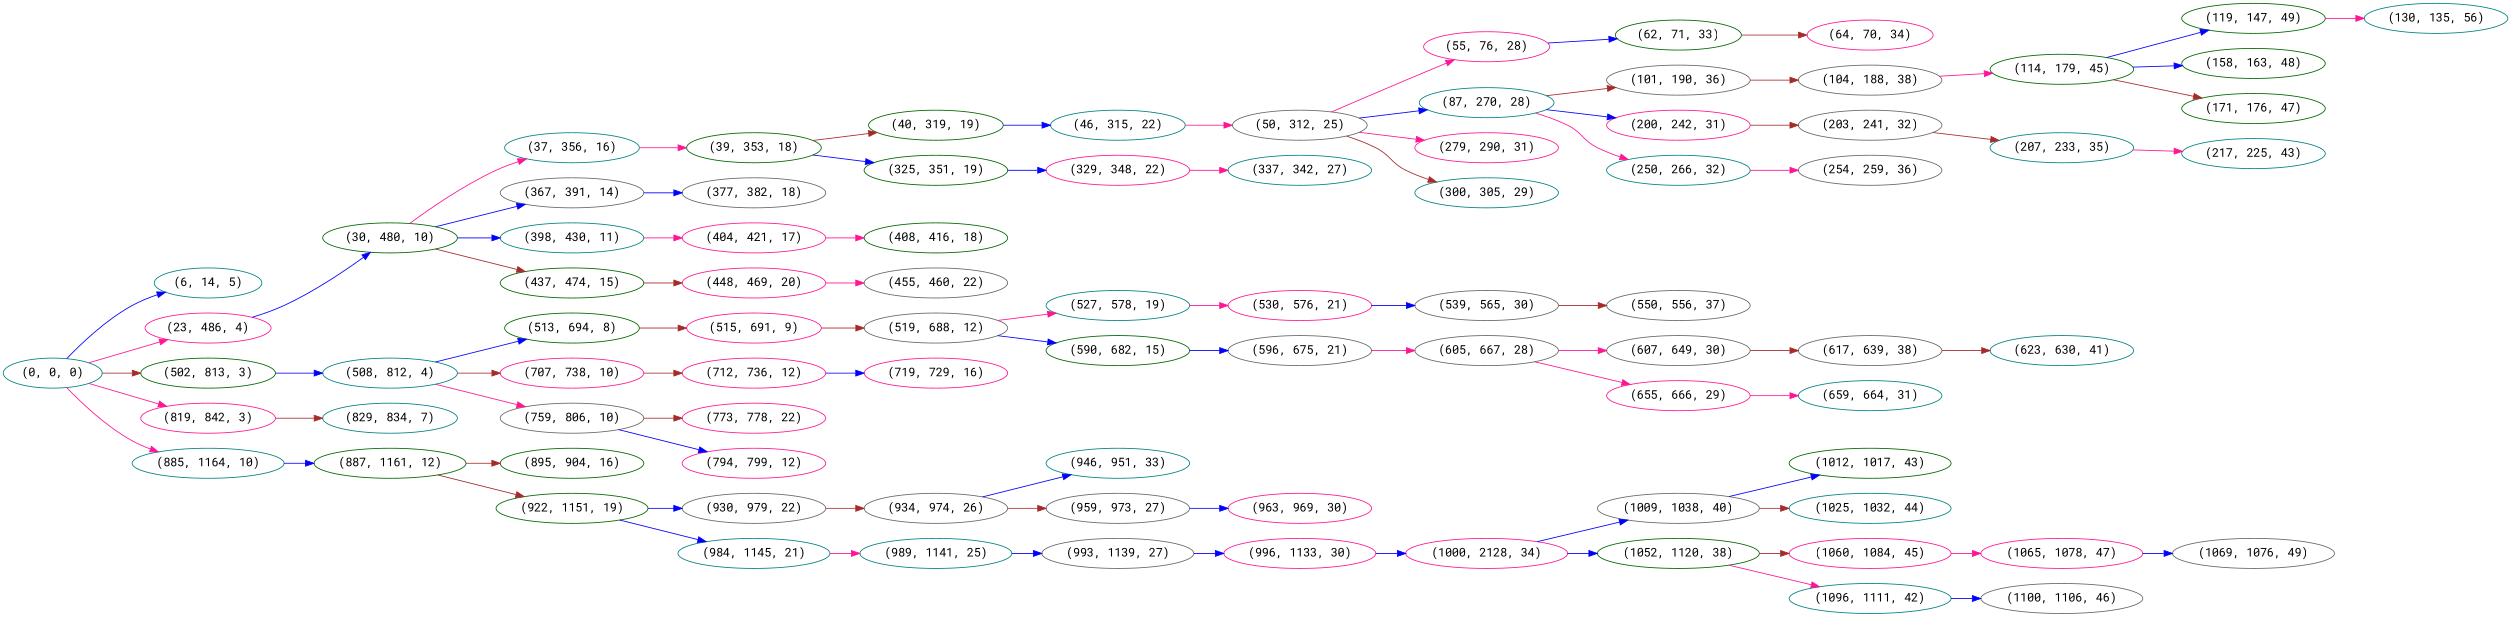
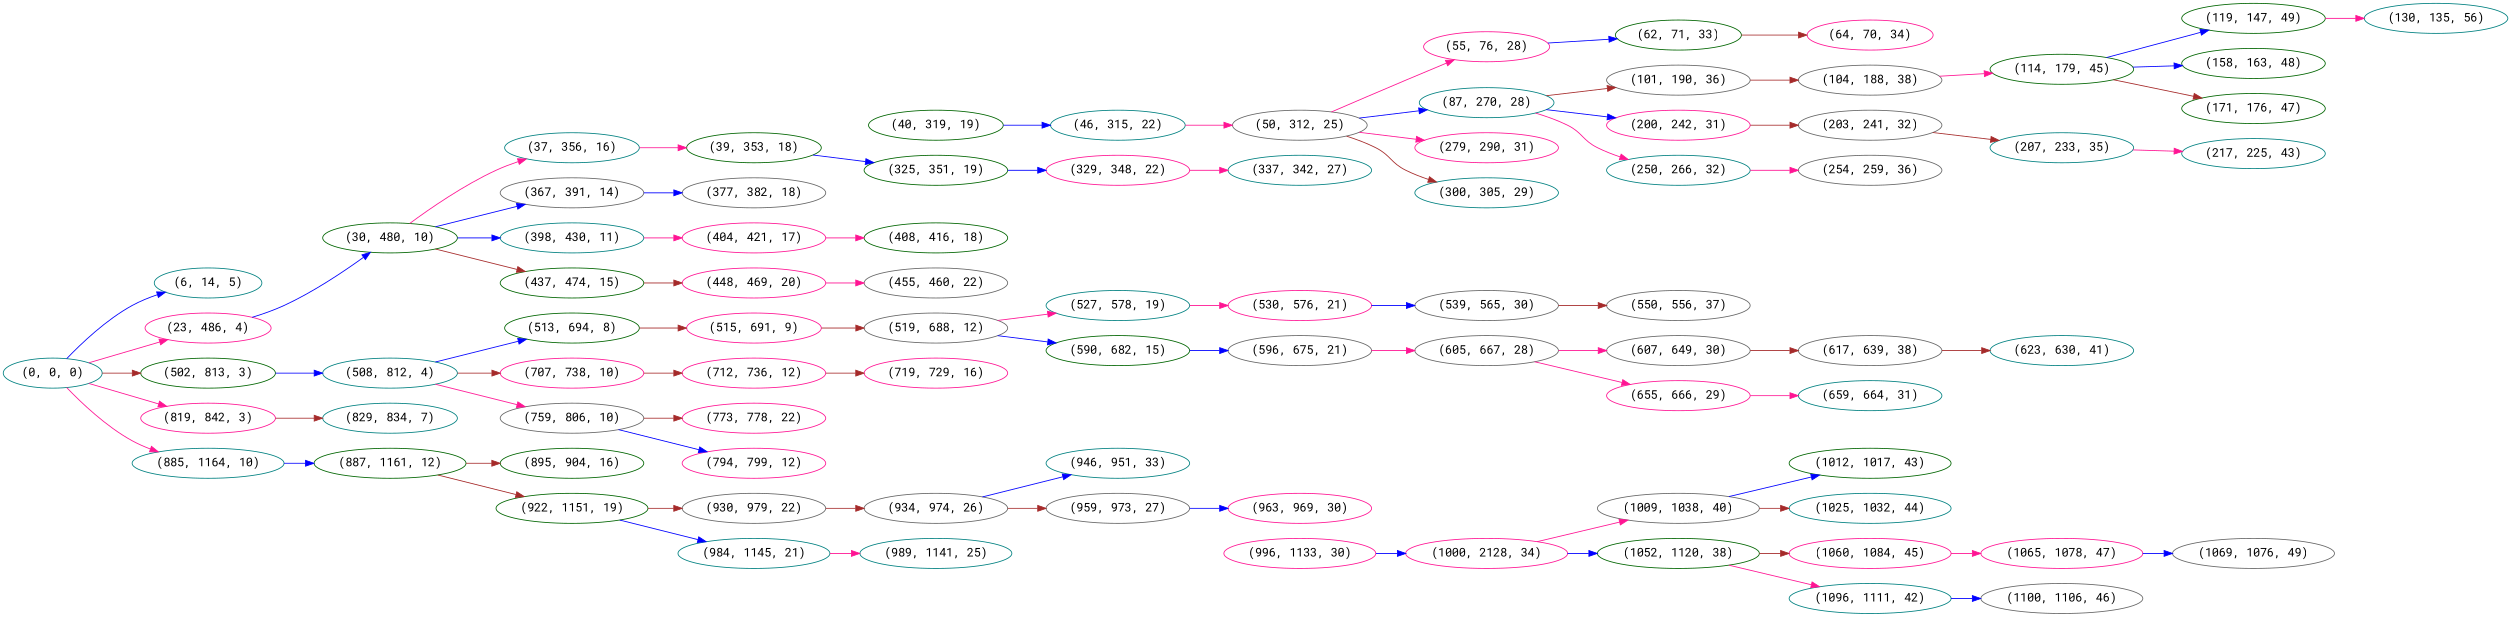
(841, 137) -> none
(841, 373) -> (841, 373)
(661, 508) -> (661, 508)
(1578, 532) -> (1578, 532)
(1118, 553) -> none
